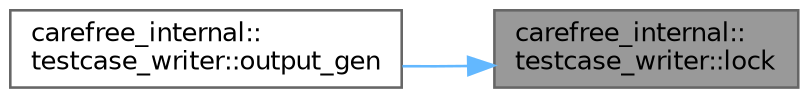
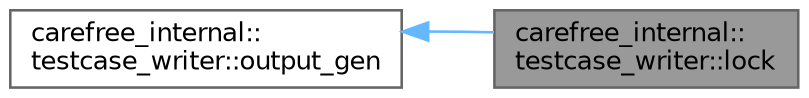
(435, 66) -> (461, 32)
